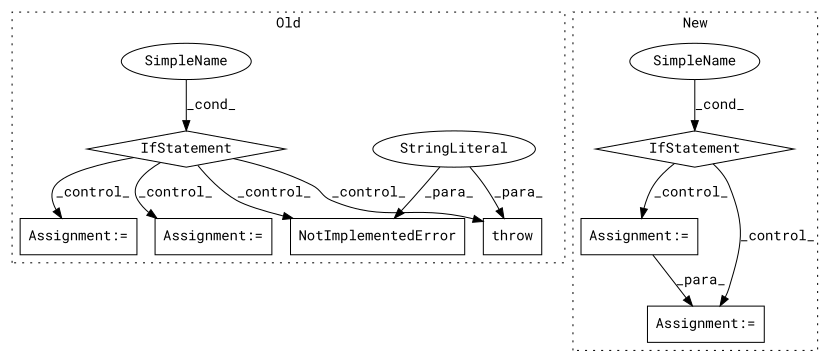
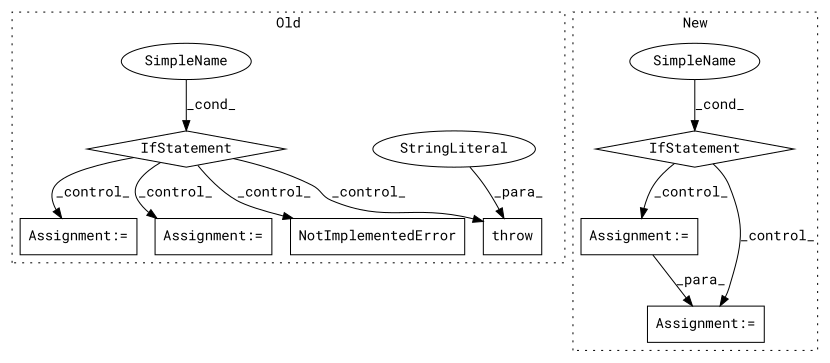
(421, 189) -> none
